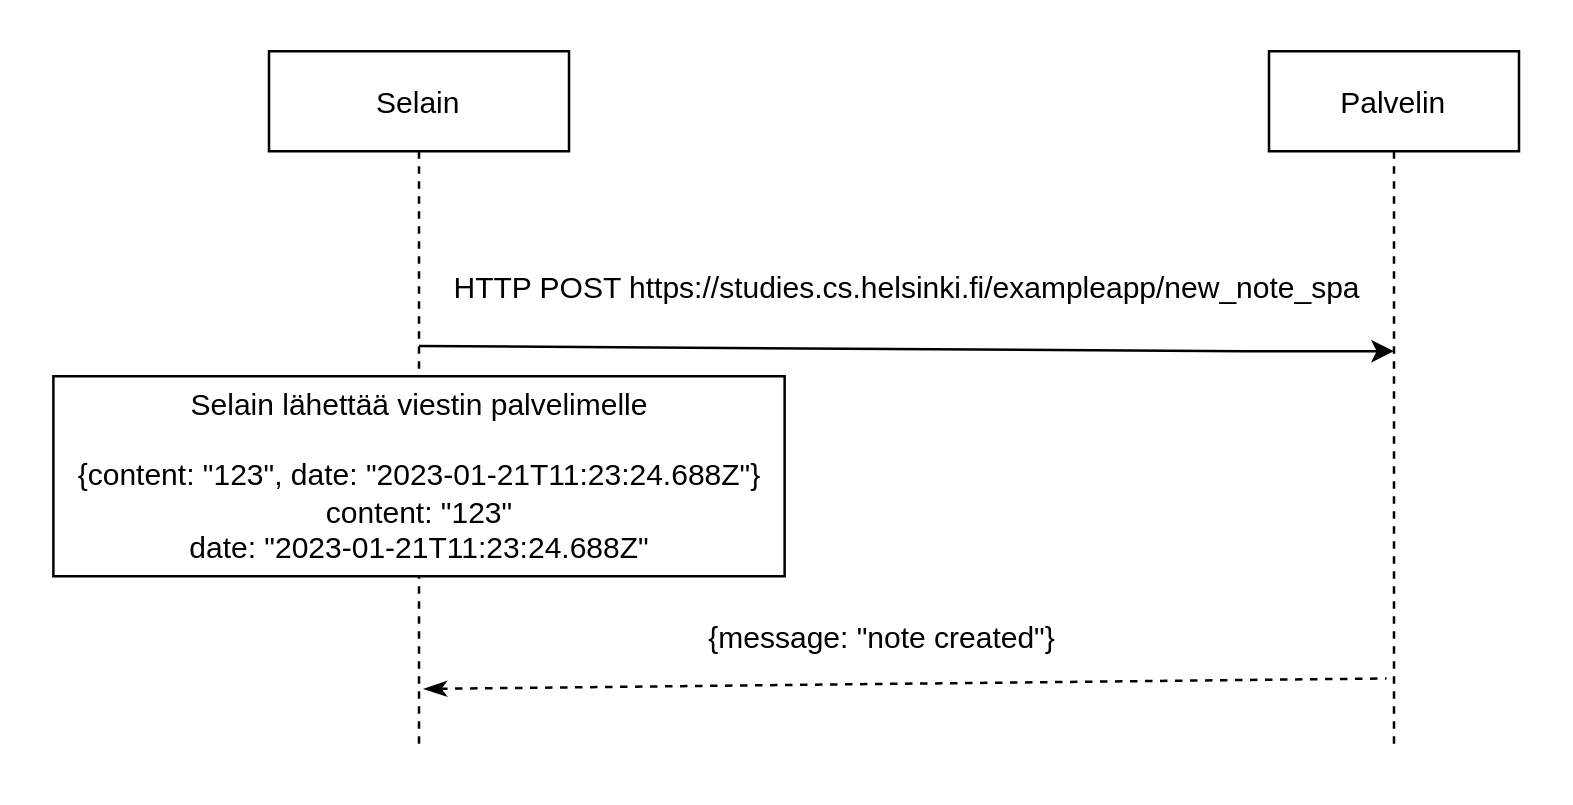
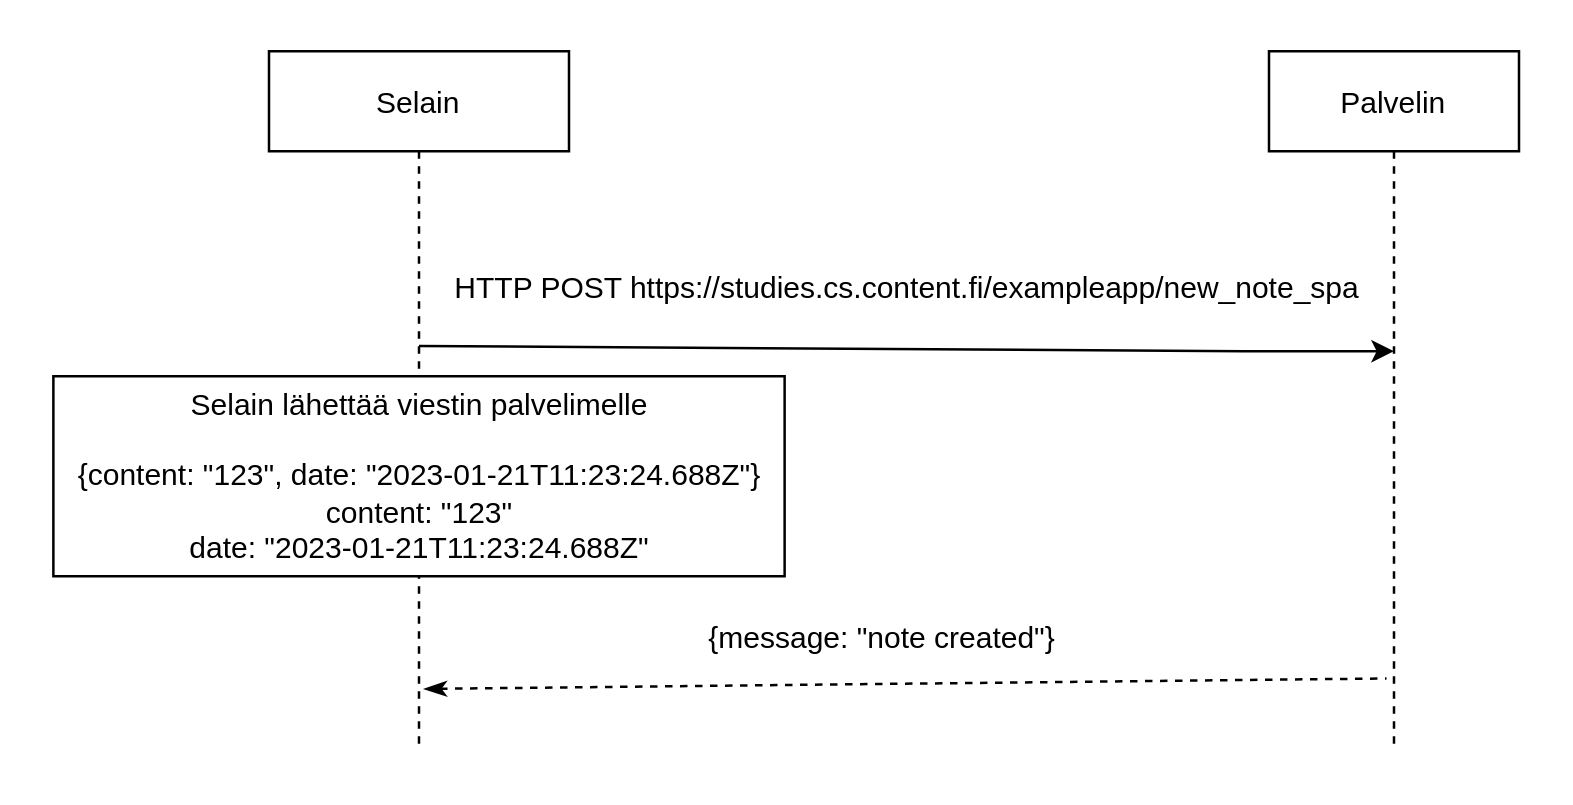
(908, 289) -> (908, 289)
